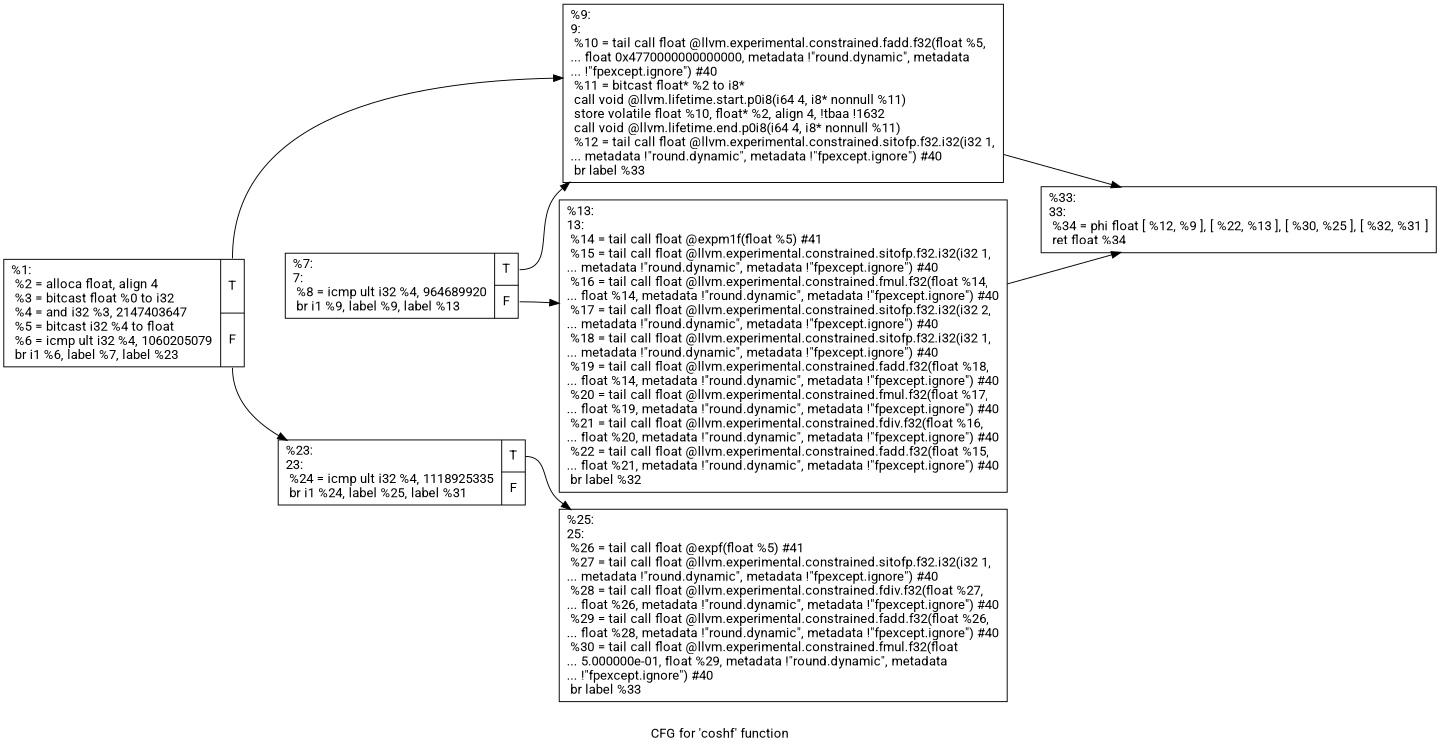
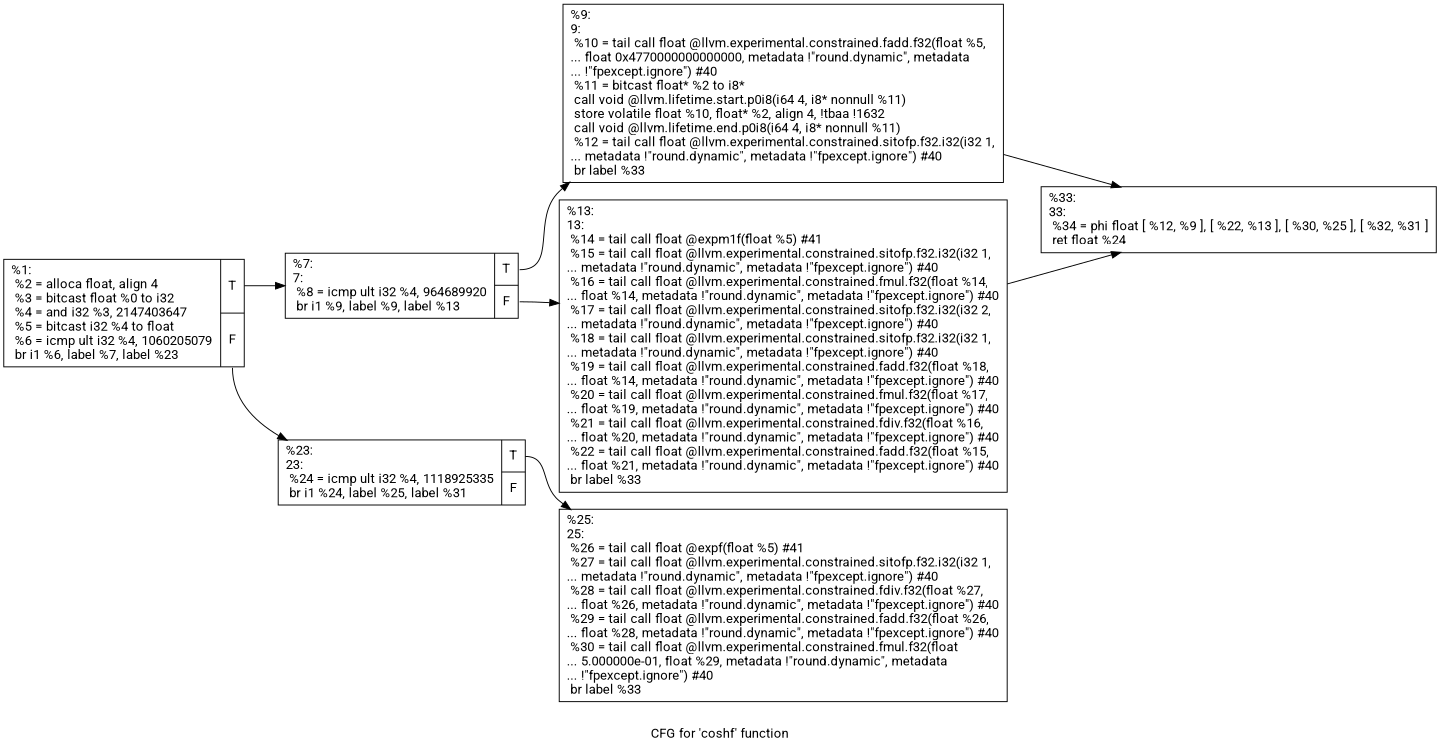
(353, 111) -> (260, 286)
(1087, 240) -> (1087, 240)
(604, 480) -> (604, 480)
